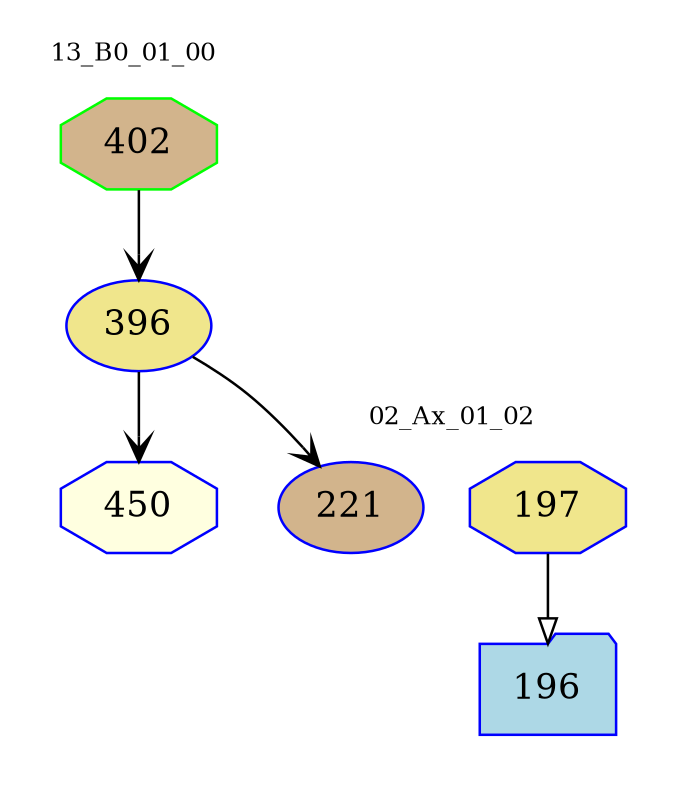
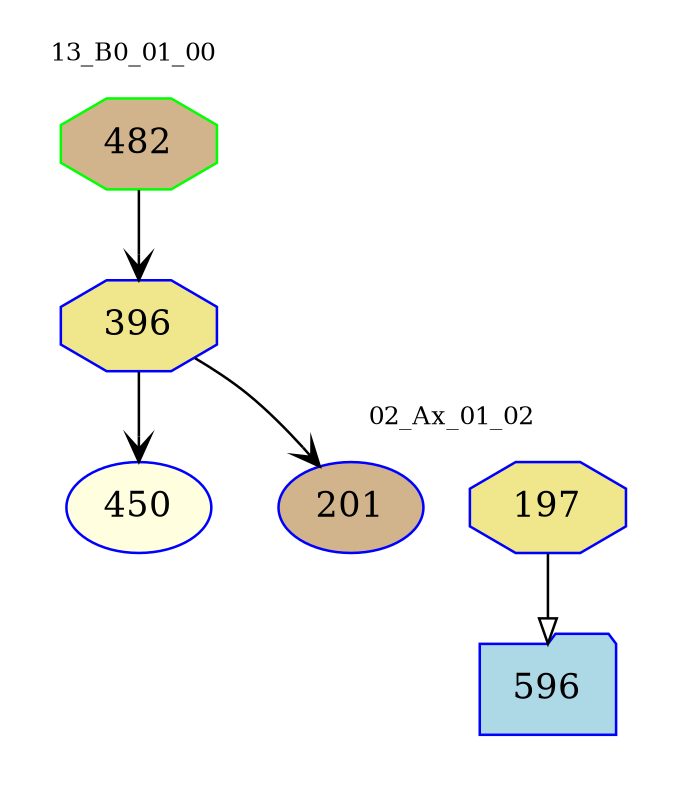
(139, 144) -> (139, 144)
(139, 326) -> (139, 326)
(139, 508) -> (139, 508)
(351, 508) -> (351, 508)
(548, 689) -> (548, 689)
